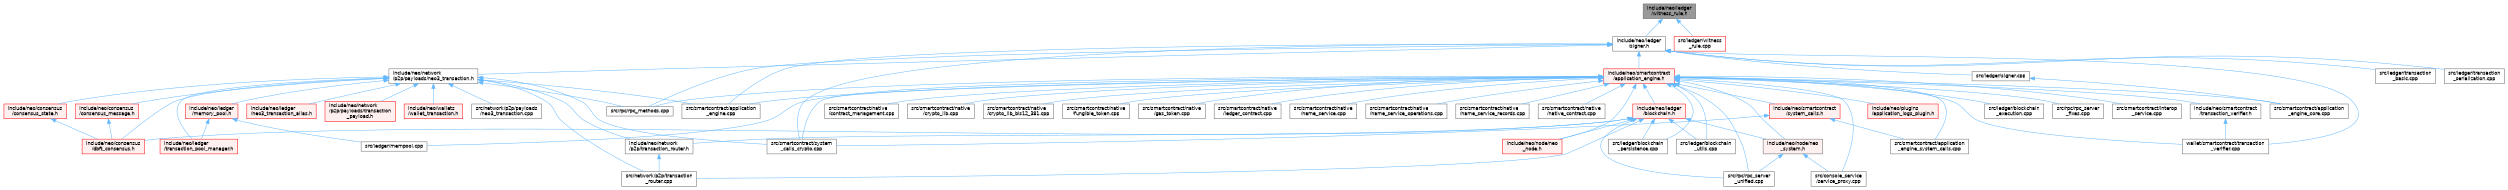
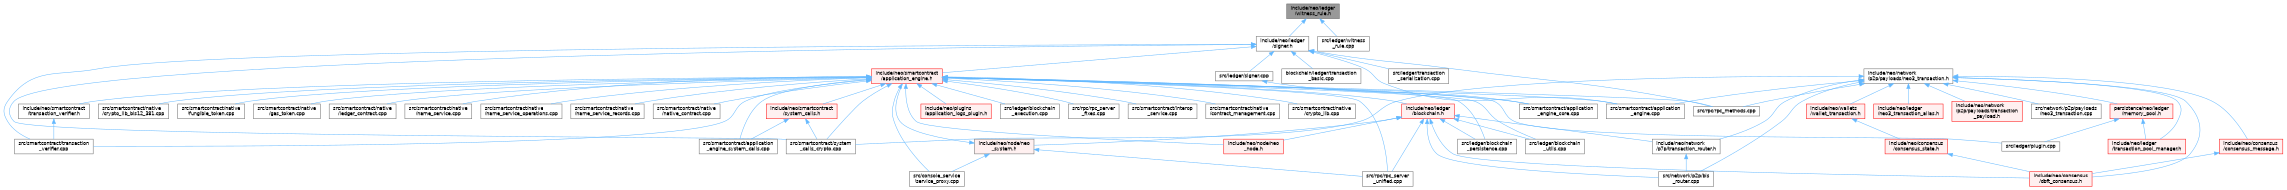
(1700, 44) -> (1343, 44)
(1127, 57) -> none
(2405, 76) -> (1321, 76)
(220, 84) -> (1878, 130)
(1741, 100) -> (914, 130)
(212, 111) -> (2141, 111)
(394, 147) -> (2031, 147)
(659, 147) -> (1686, 147)
(2226, 147) -> (54, 147)
(659, 179) -> (1686, 179)
